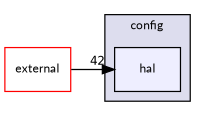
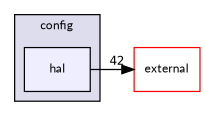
(87, 70) -> (108, 70)
